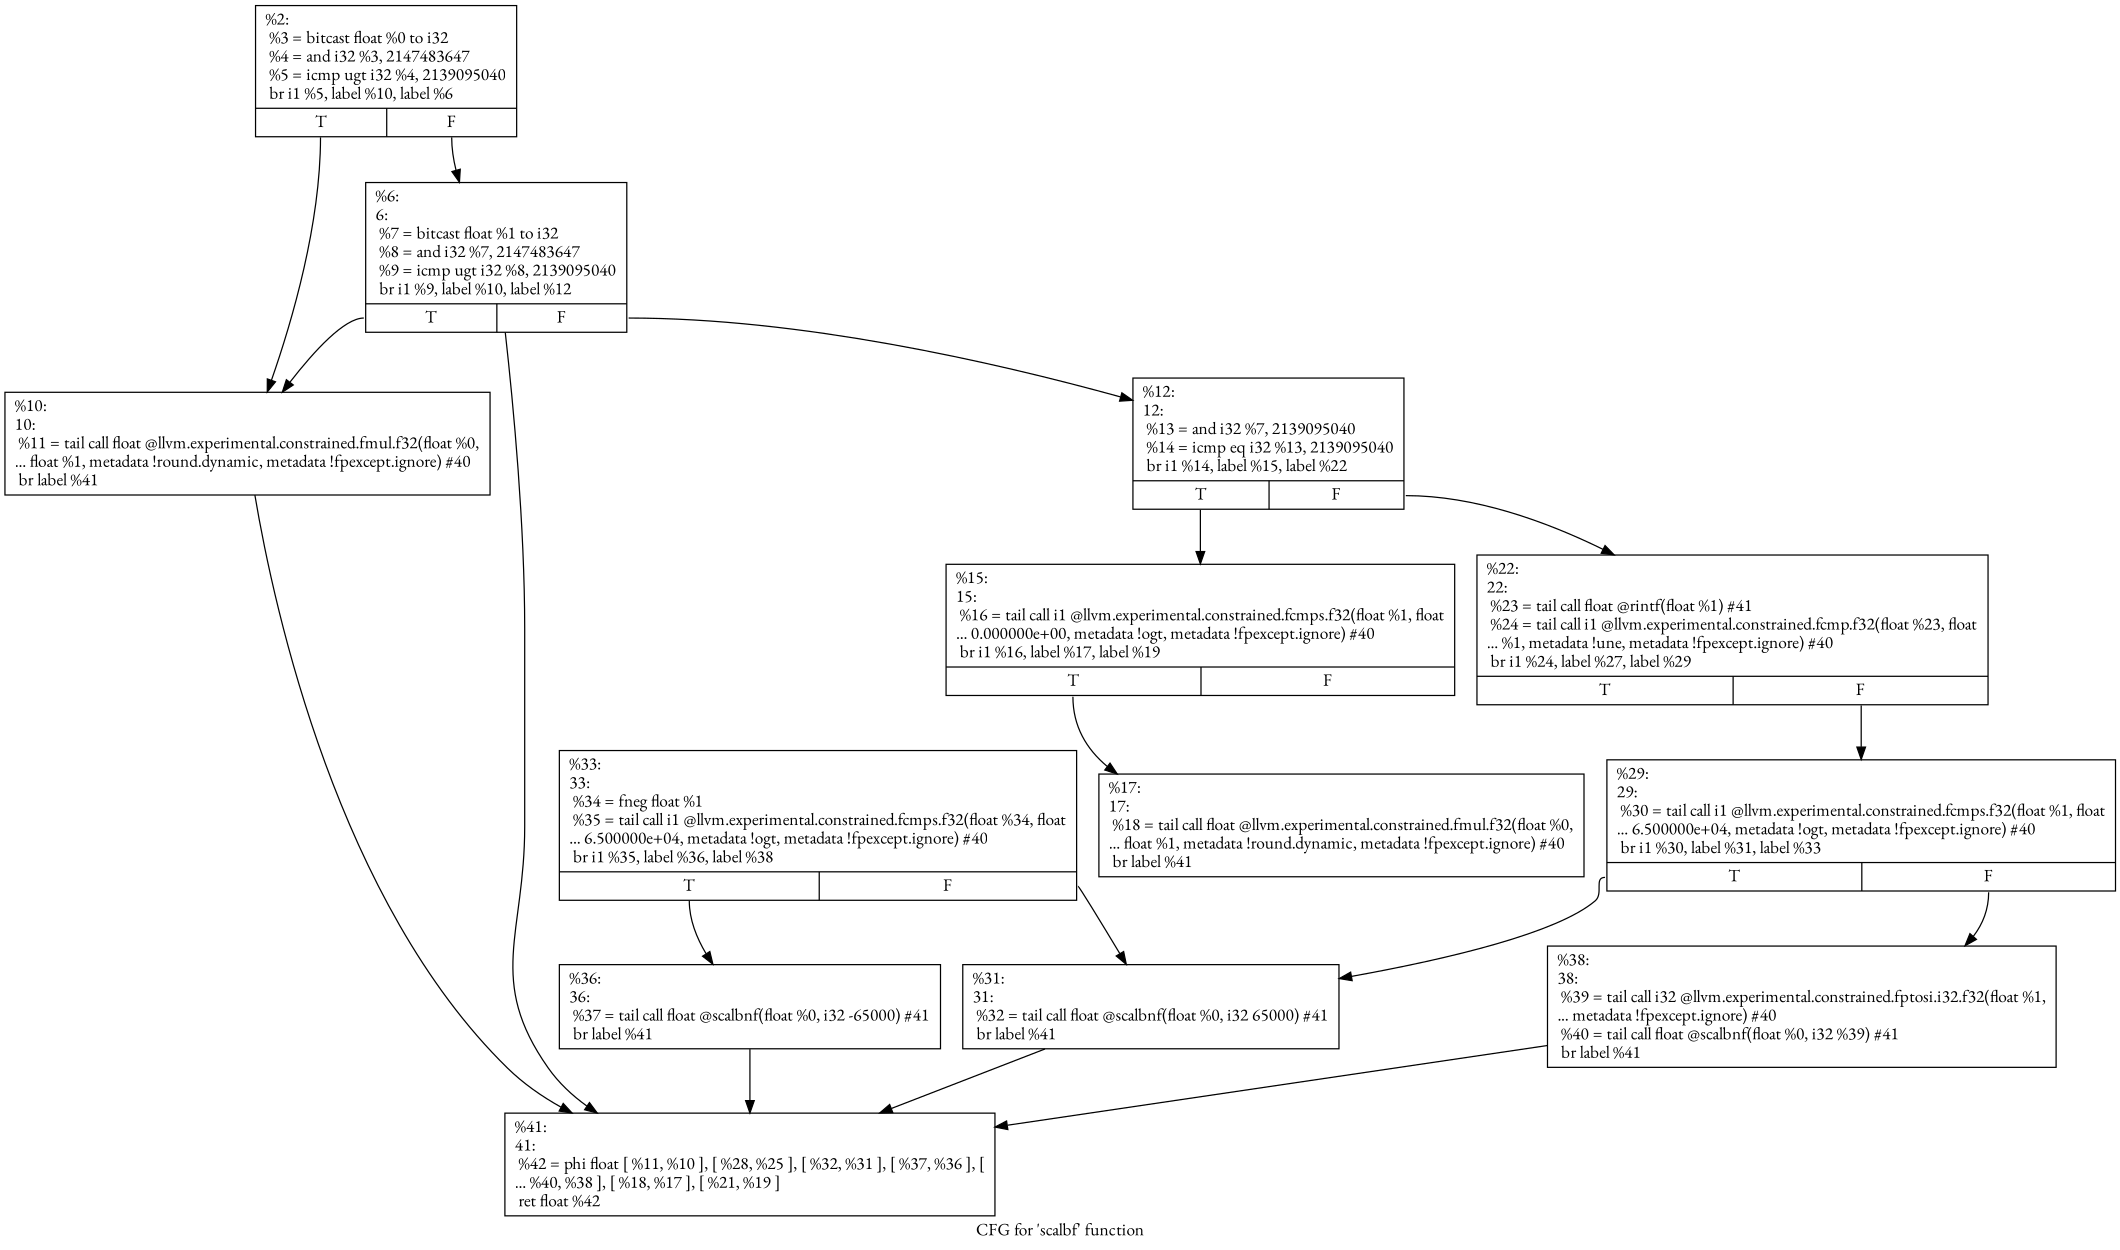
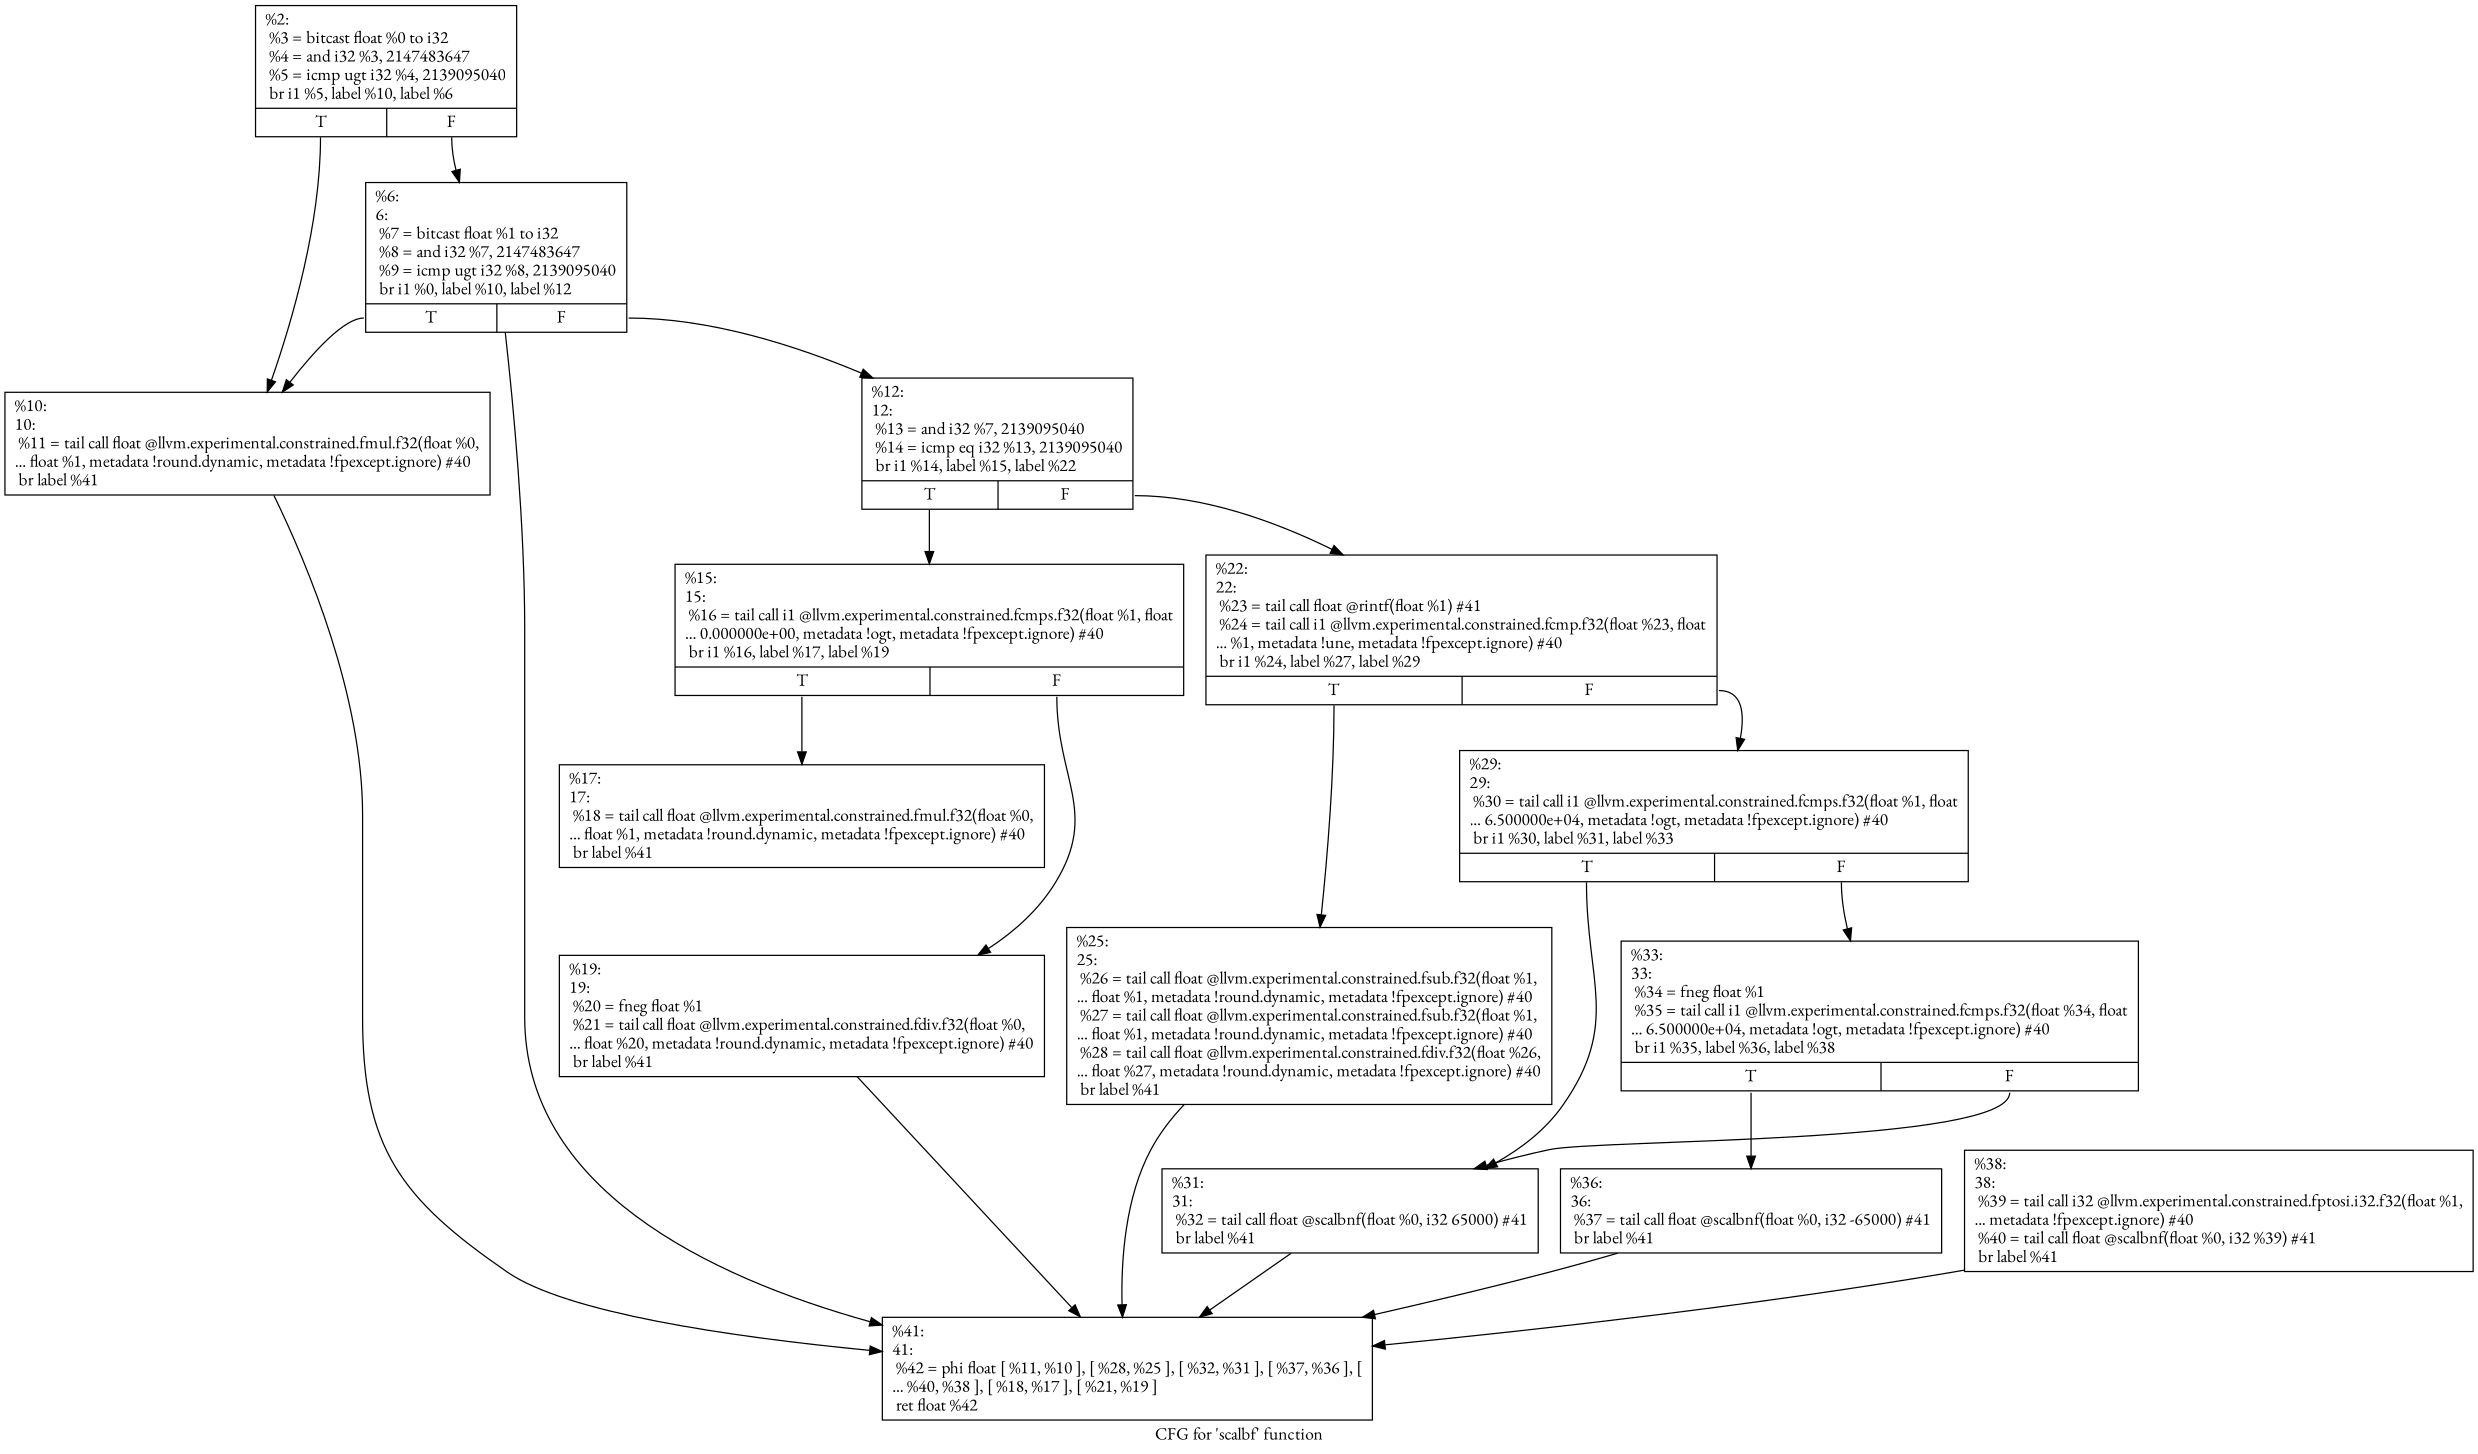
(474, 289) -> (474, 289)
(1985, 916) -> (1843, 906)
none -> (802, 1016)
none -> (1309, 1016)
